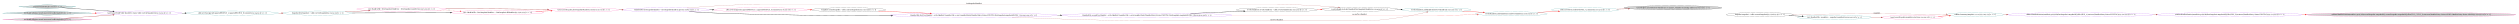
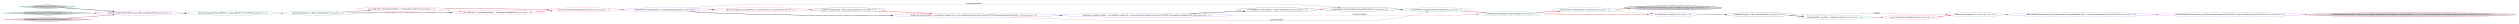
none -> (1673, 15)
